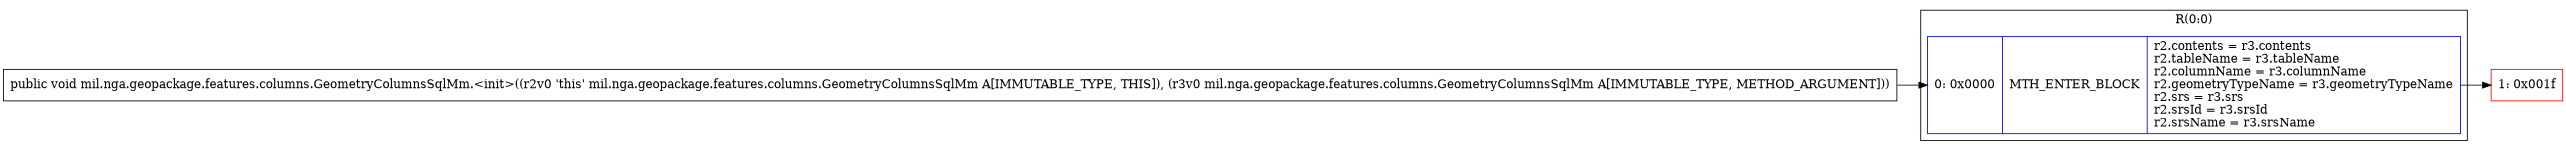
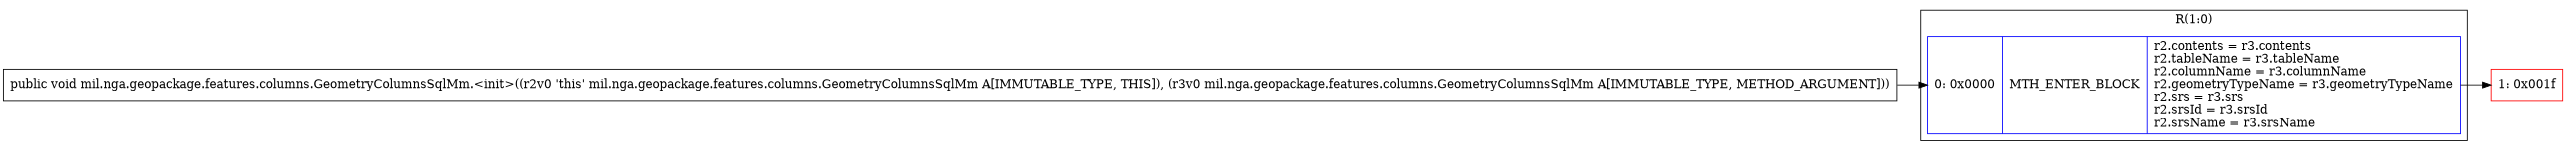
(2194, 20) -> (2194, 20)
